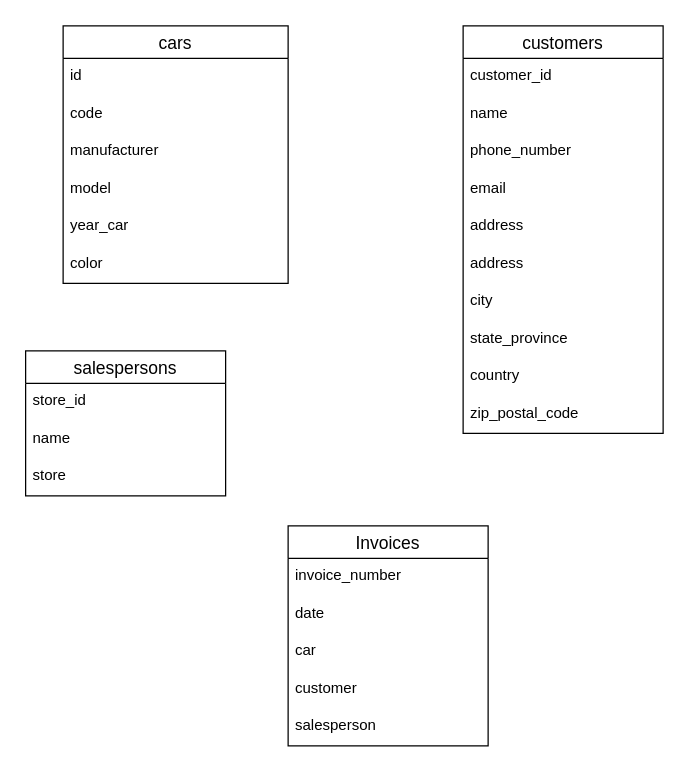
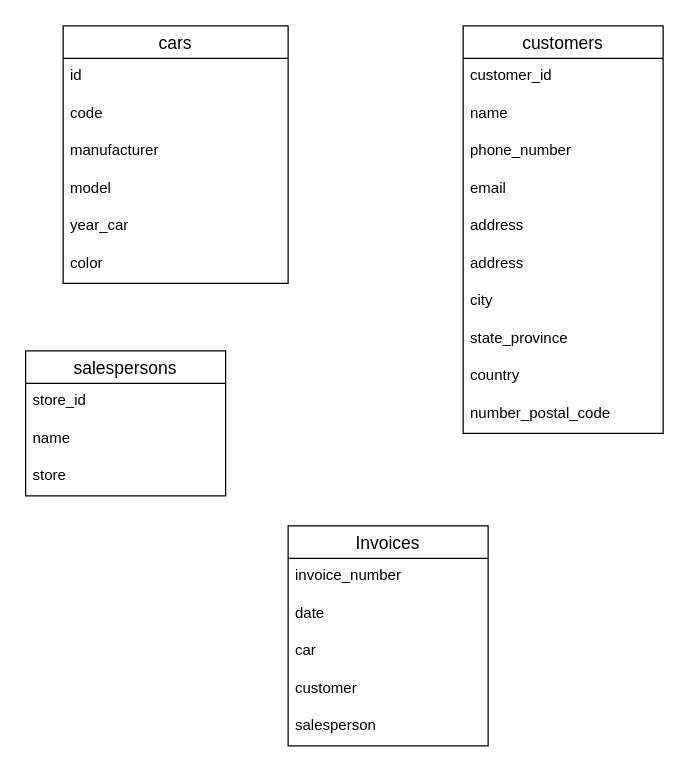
(529, 413) -> (544, 413)
